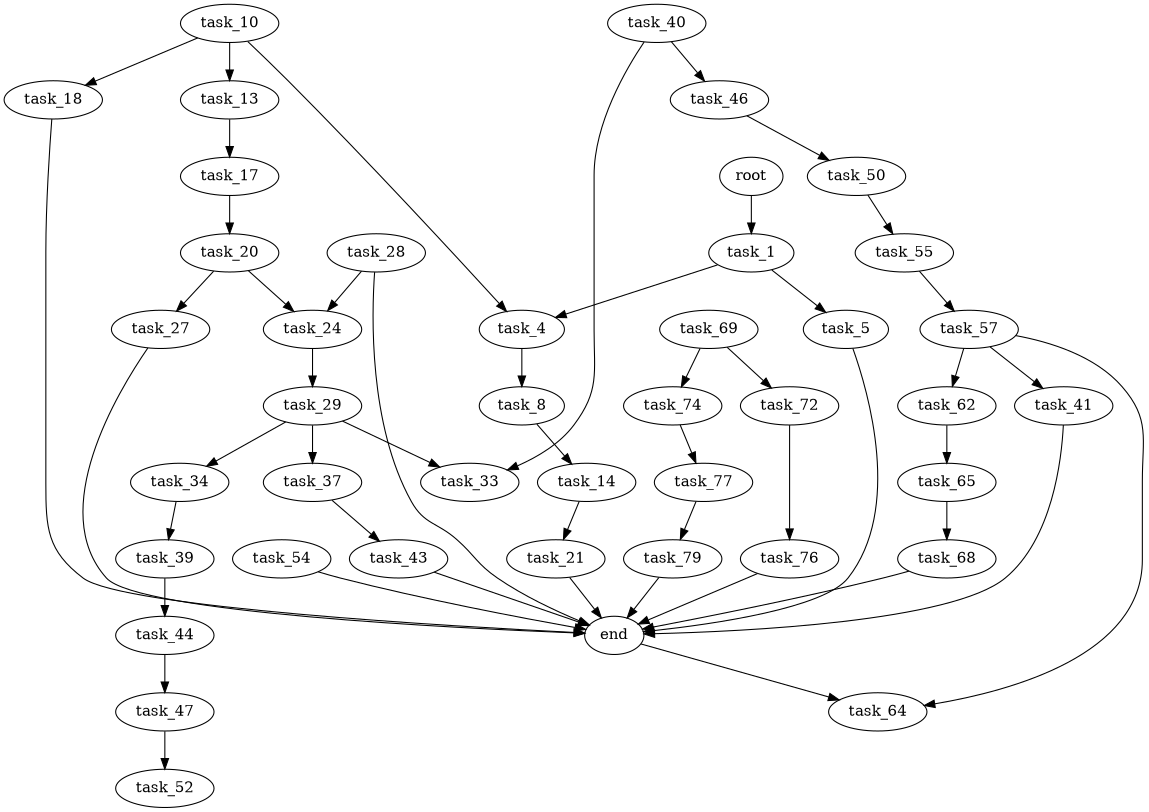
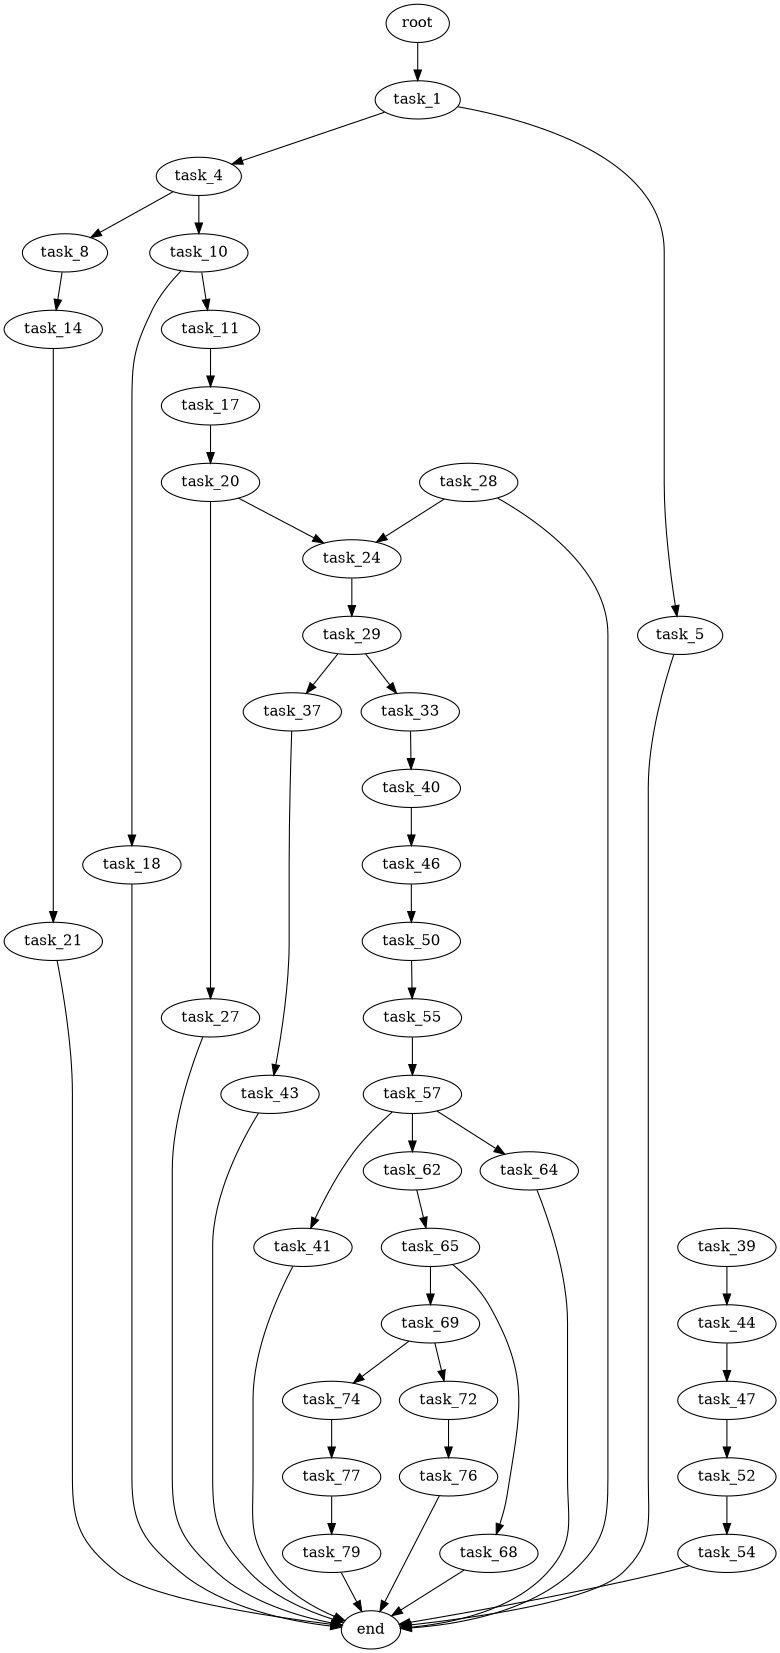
(230, 100) -> (211, 329)
(375, 171) -> (199, 209)
(594, 266) -> (411, 745)
(180, 482) -> none
(735, 670) -> (568, 1457)
none -> (430, 1280)
none -> (727, 1510)
